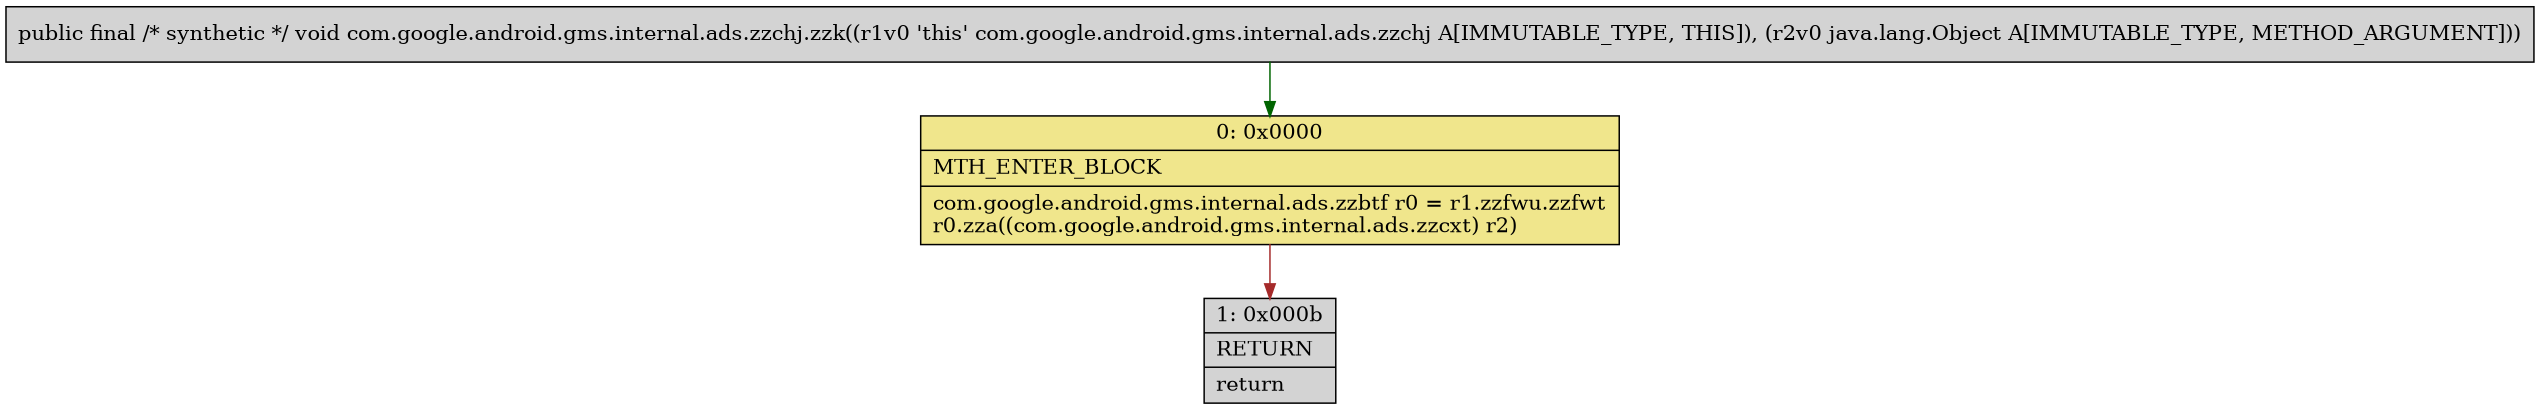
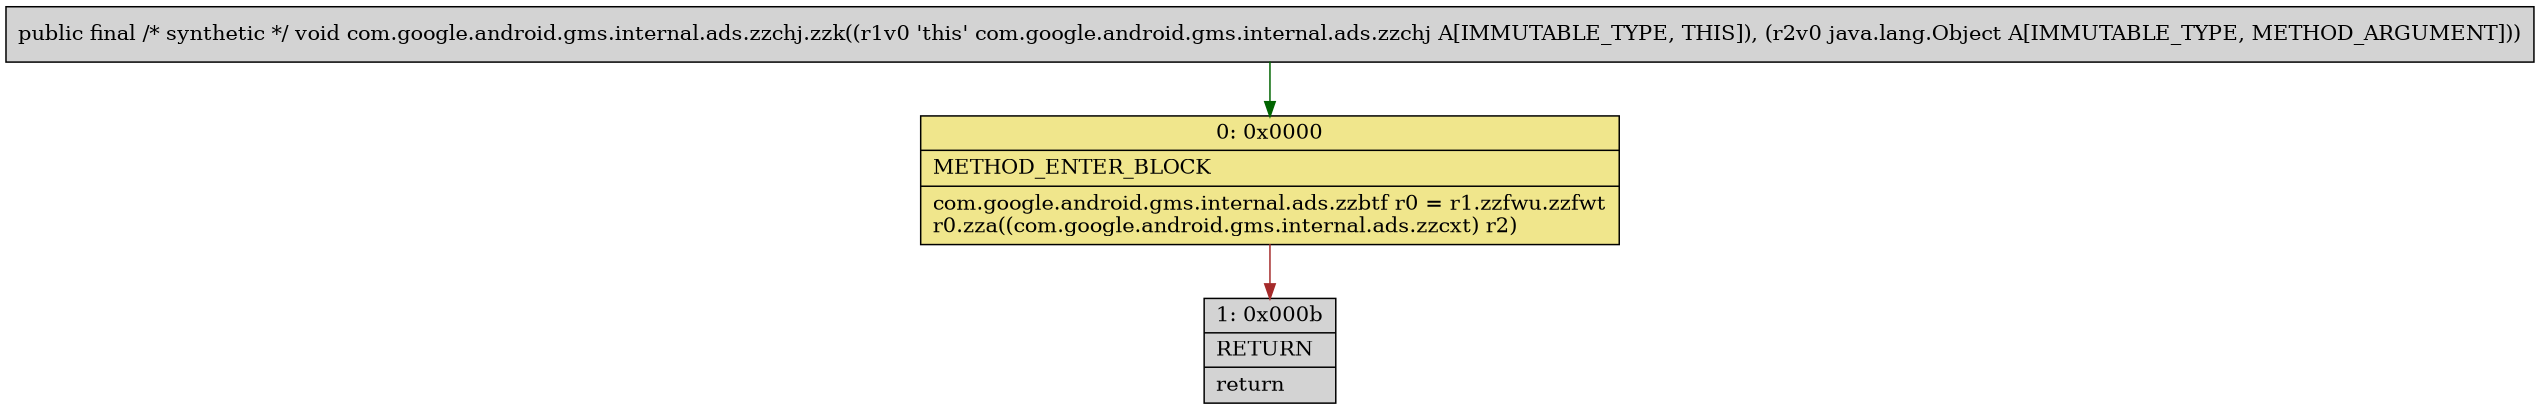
(1048, 168) -> (1073, 168)
